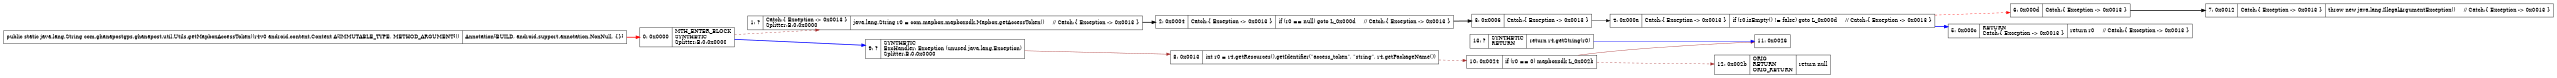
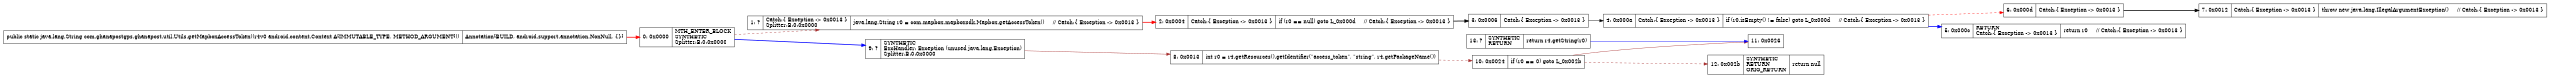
(1147, 22) -> (1147, 22)
(1760, 59) -> (1762, 59)
(1550, 62) -> (1546, 62)
